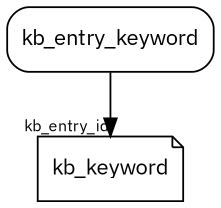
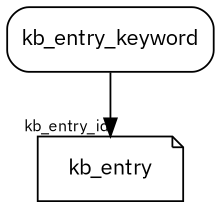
(110, 169) -> (110, 169)
